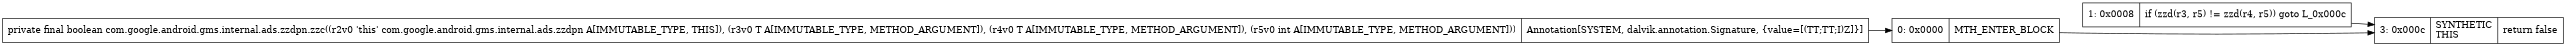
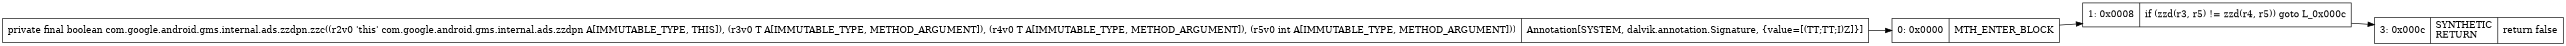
(2214, 34) -> (2068, 25)
(2448, 35) -> (2457, 35)
